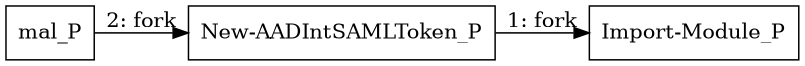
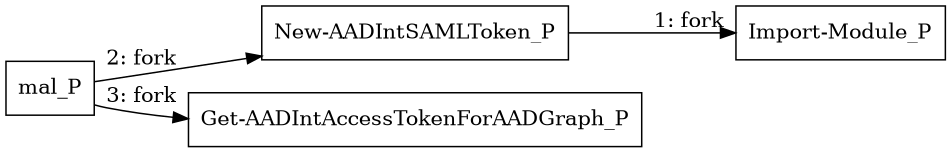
none -> (415, 120)
